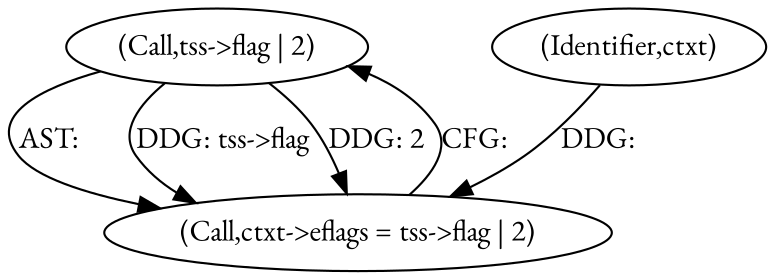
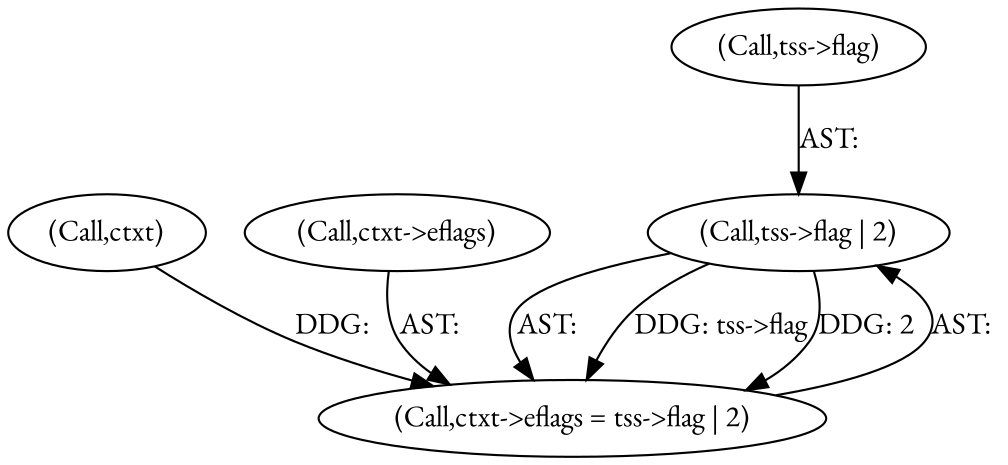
(629, 47) -> (107, 233)
none -> (799, 47)
(479, 140) -> (965, 326)
none -> (397, 233)
